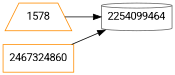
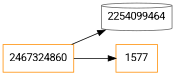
(38, 17) -> none
none -> (137, 58)
